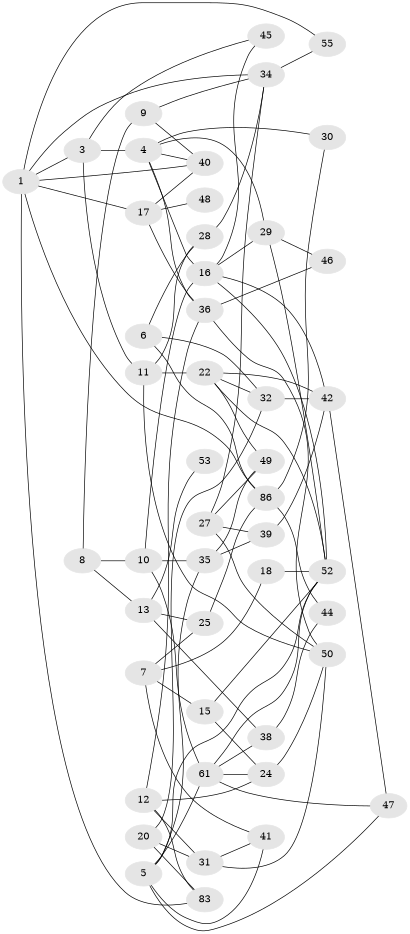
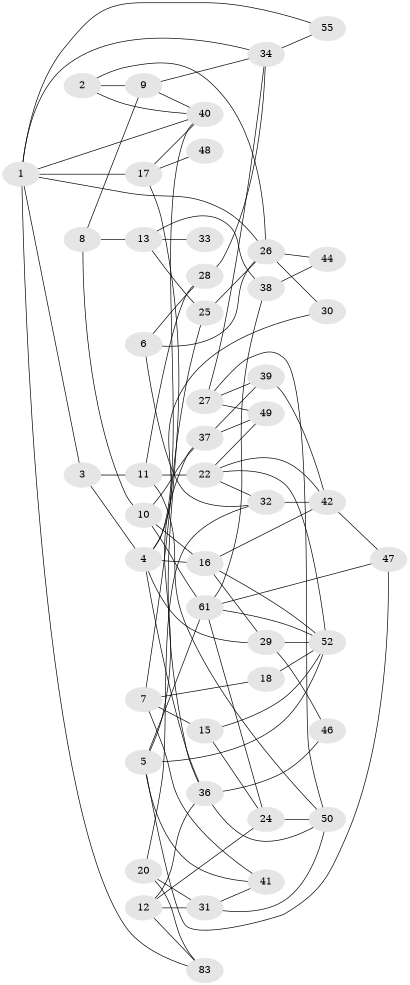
(266, 36) -> none
none -> (82, 86)
(205, 461) -> (205, 240)
(266, 498) -> (266, 252)
(205, 561) -> (205, 438)
